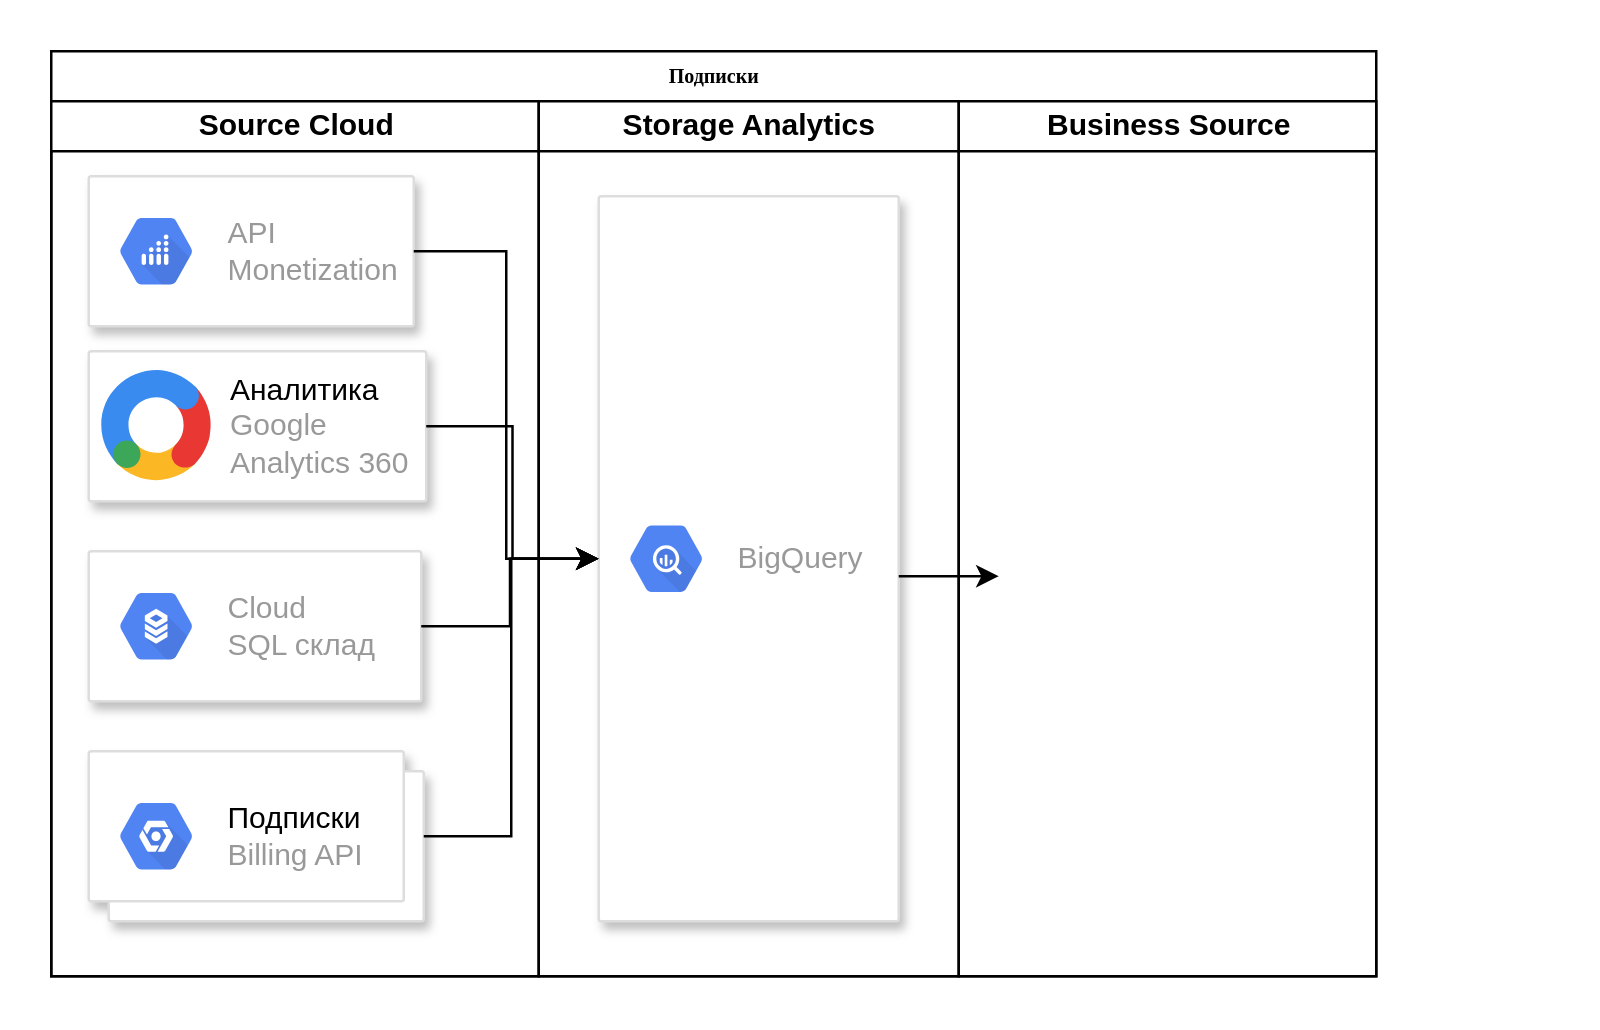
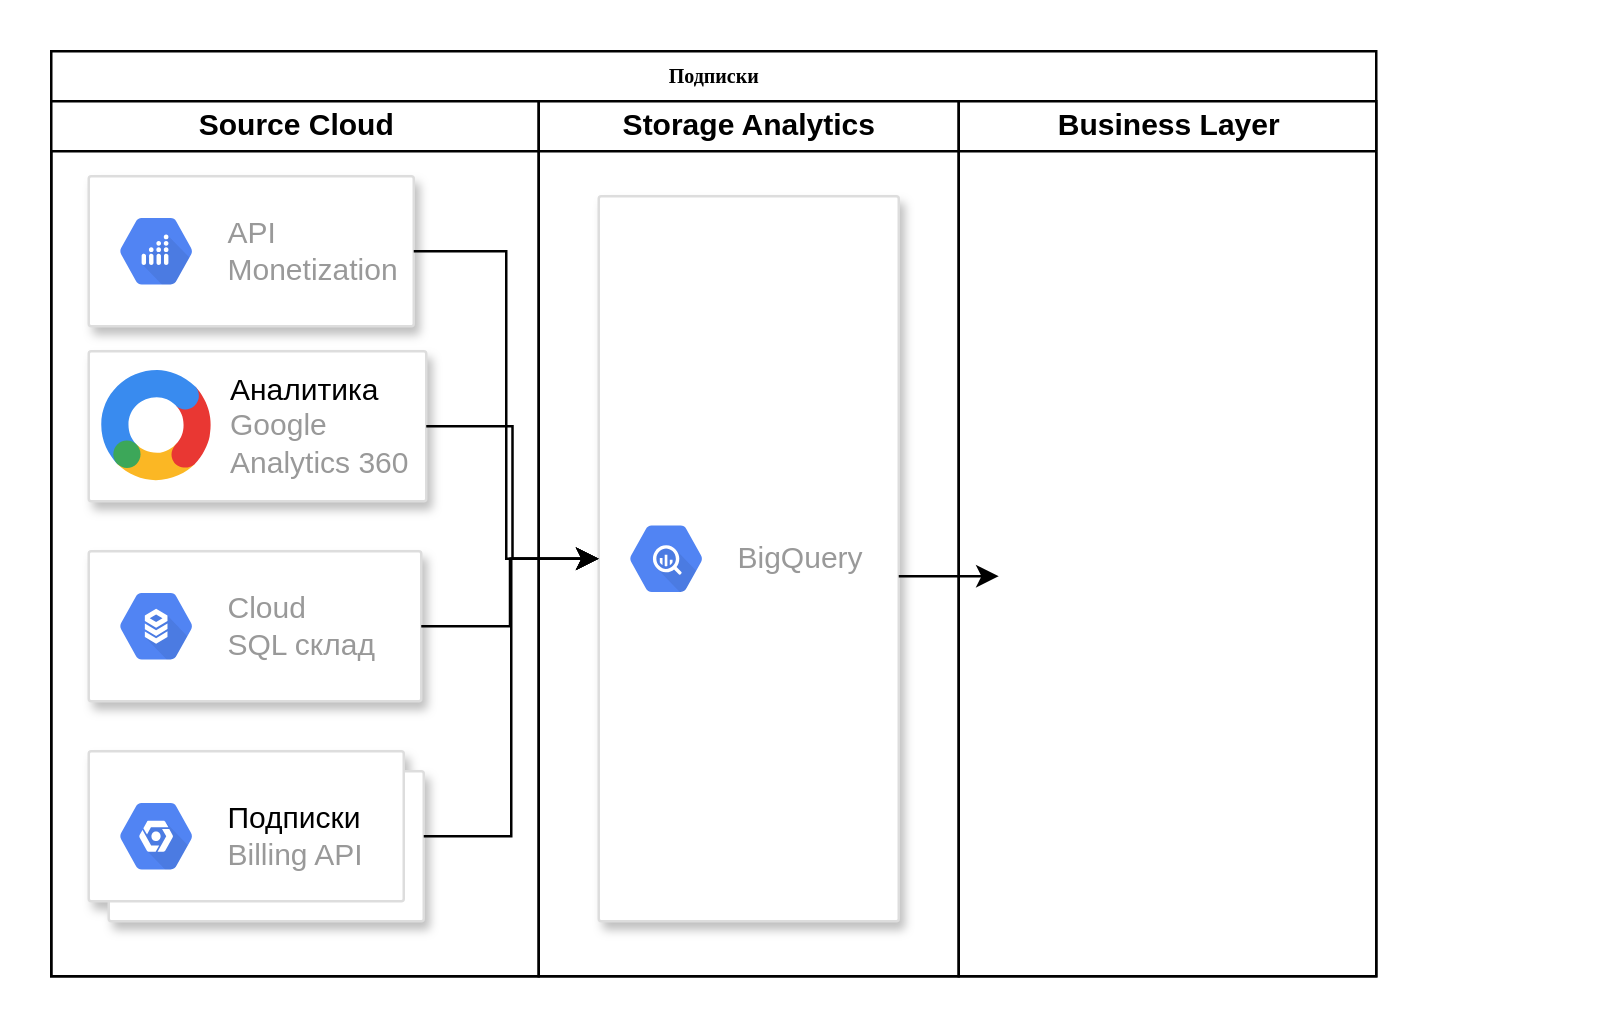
(1170, 126) -> (1170, 126)
